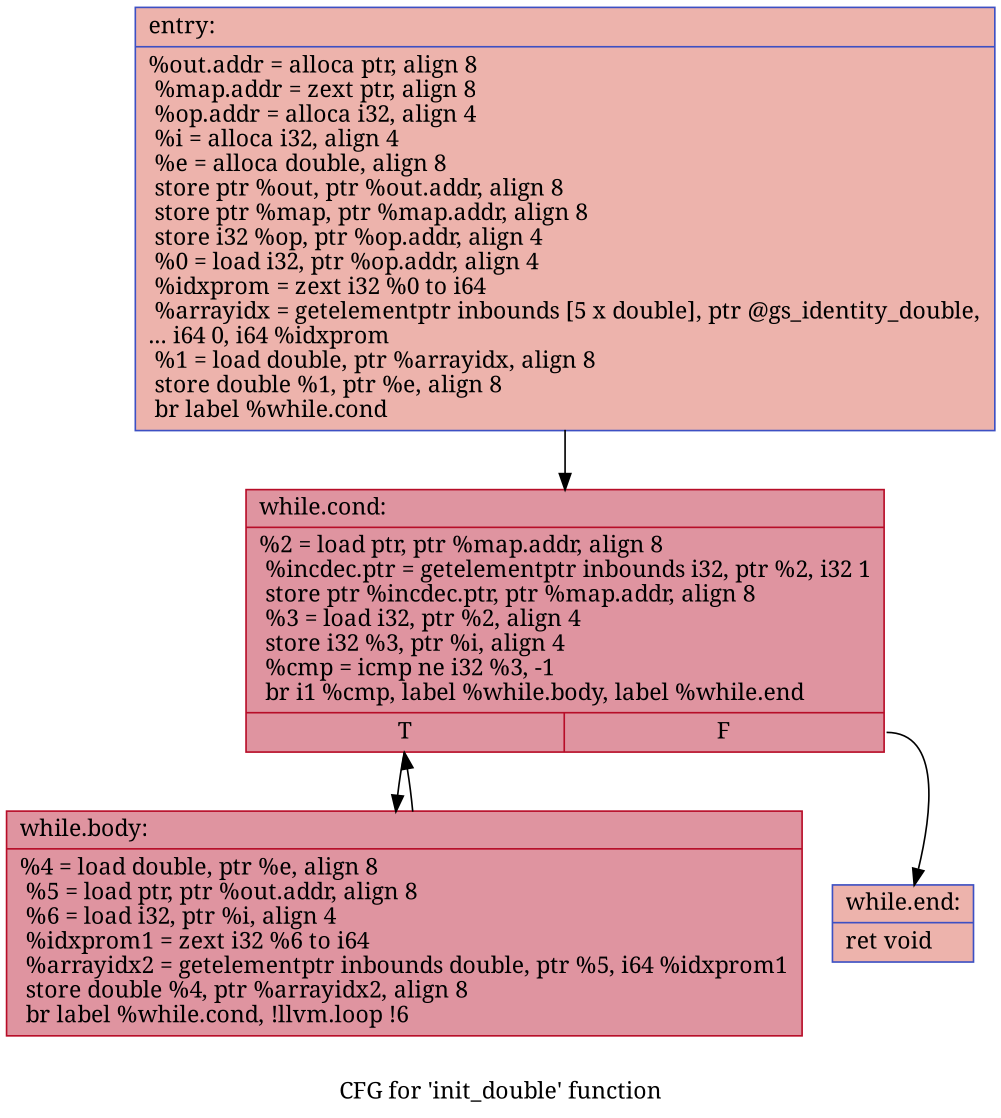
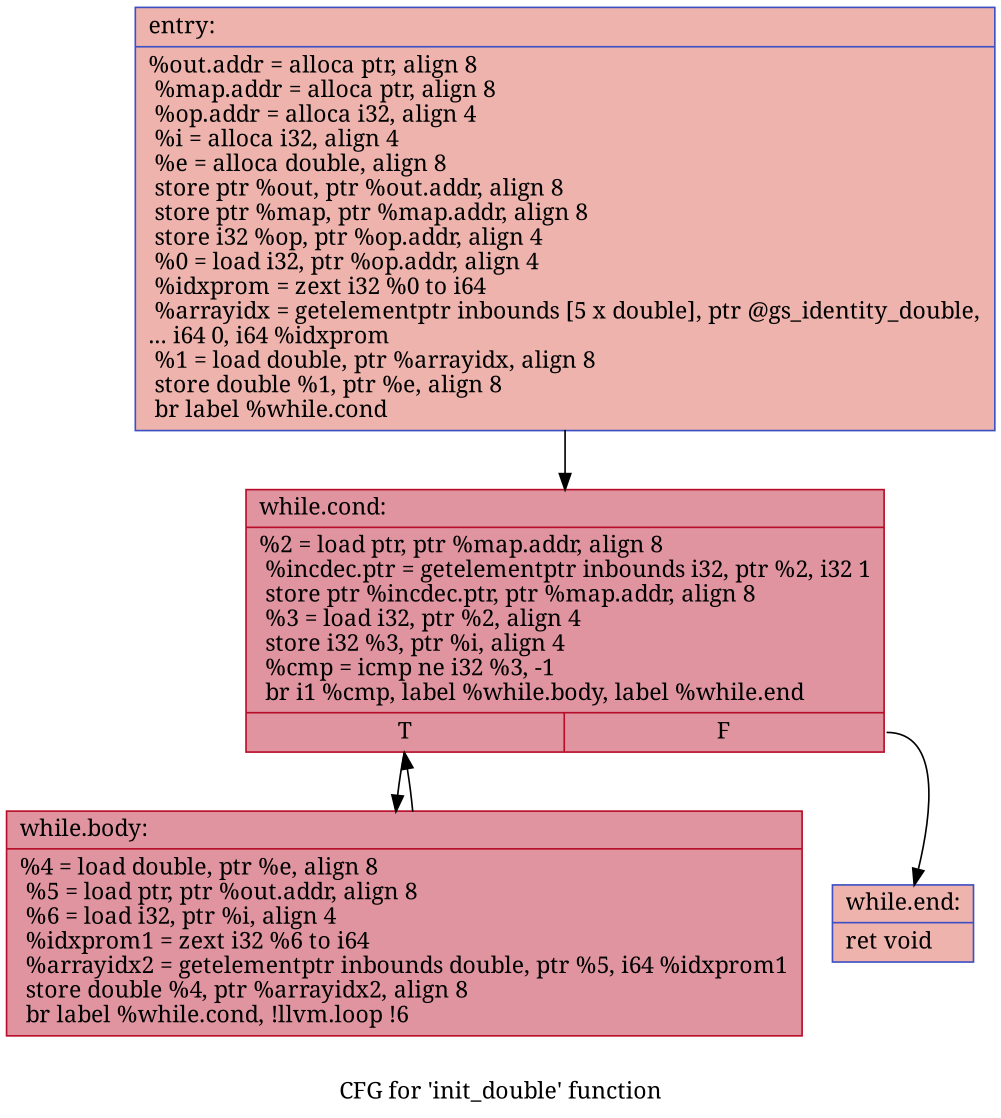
(312, 90) -> (322, 90)
